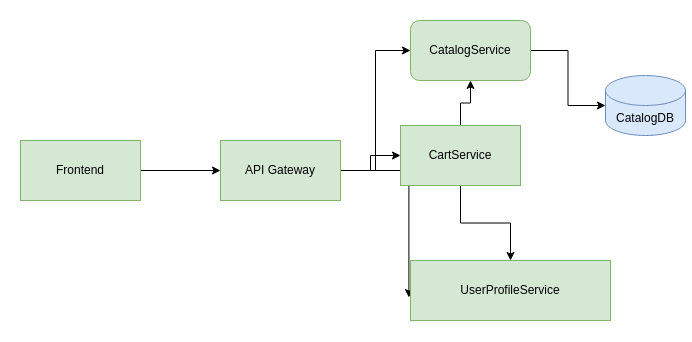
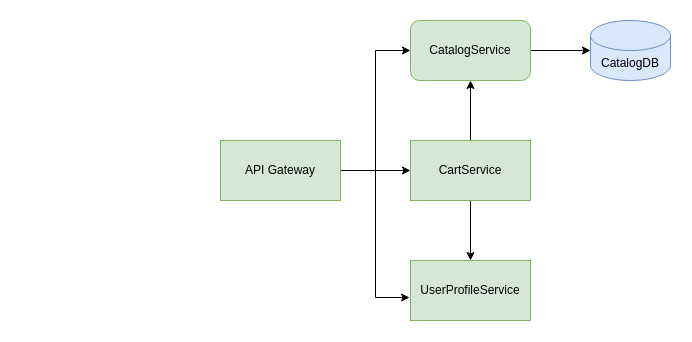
(646, 106) -> (631, 51)
(461, 156) -> (471, 171)
(81, 171) -> none
(177, 171) -> none
(511, 291) -> (471, 291)
